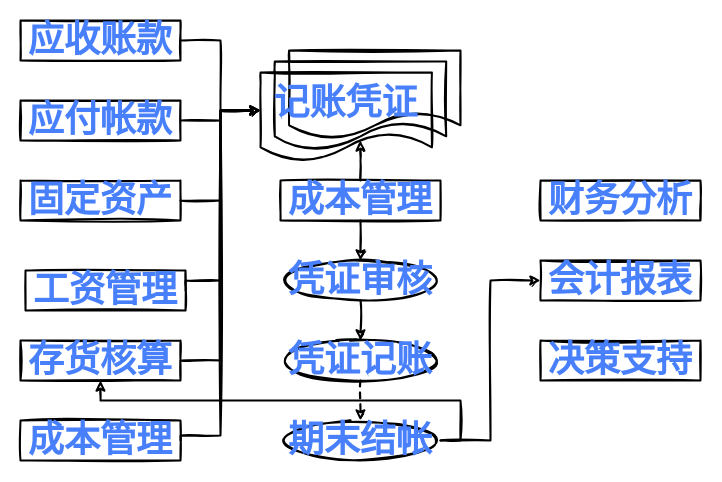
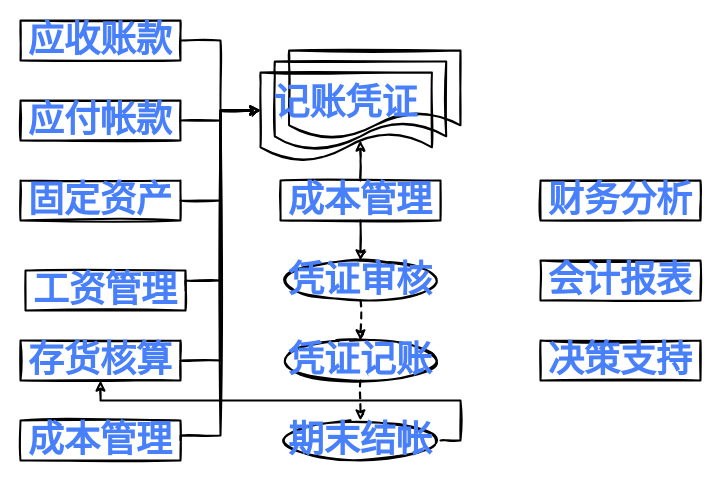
(361, 313) -> (361, 313)
(491, 355) -> none
